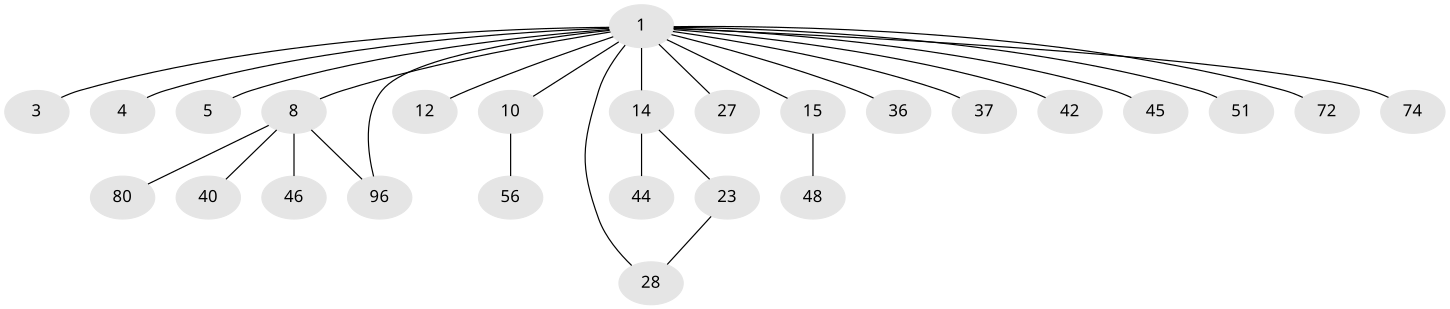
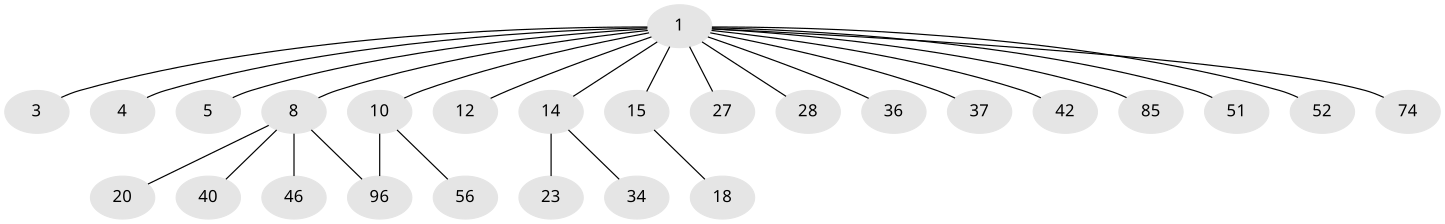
(389, 85) -> (380, 155)
(1156, 112) -> (1151, 112)
(1327, 112) -> (1322, 112)
(123, 198) -> (123, 198)
(642, 198) -> (637, 198)
(813, 198) -> (722, 198)
(689, 240) -> none
